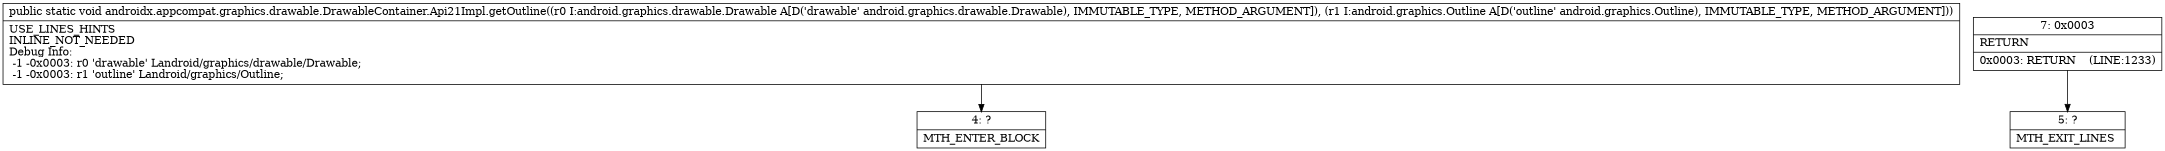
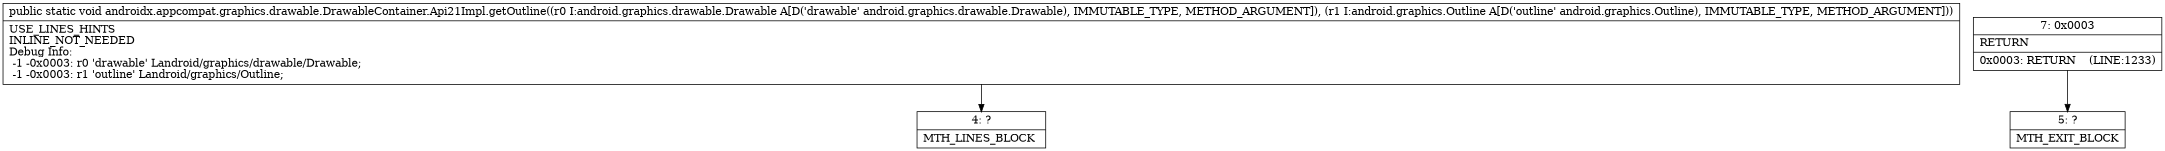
(981, 139) -> (979, 139)
(2065, 139) -> (2068, 139)
